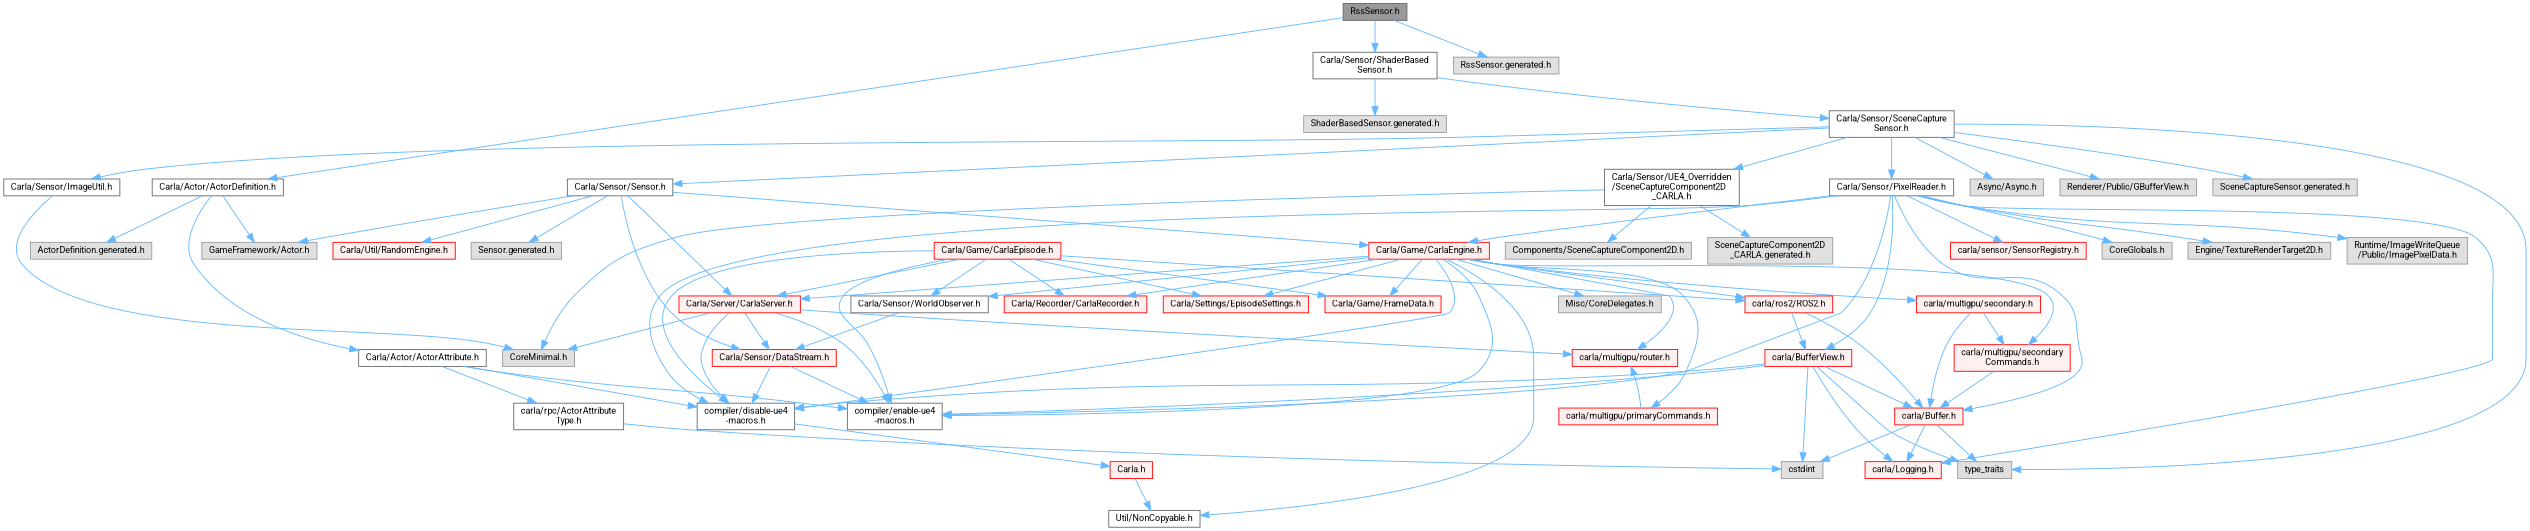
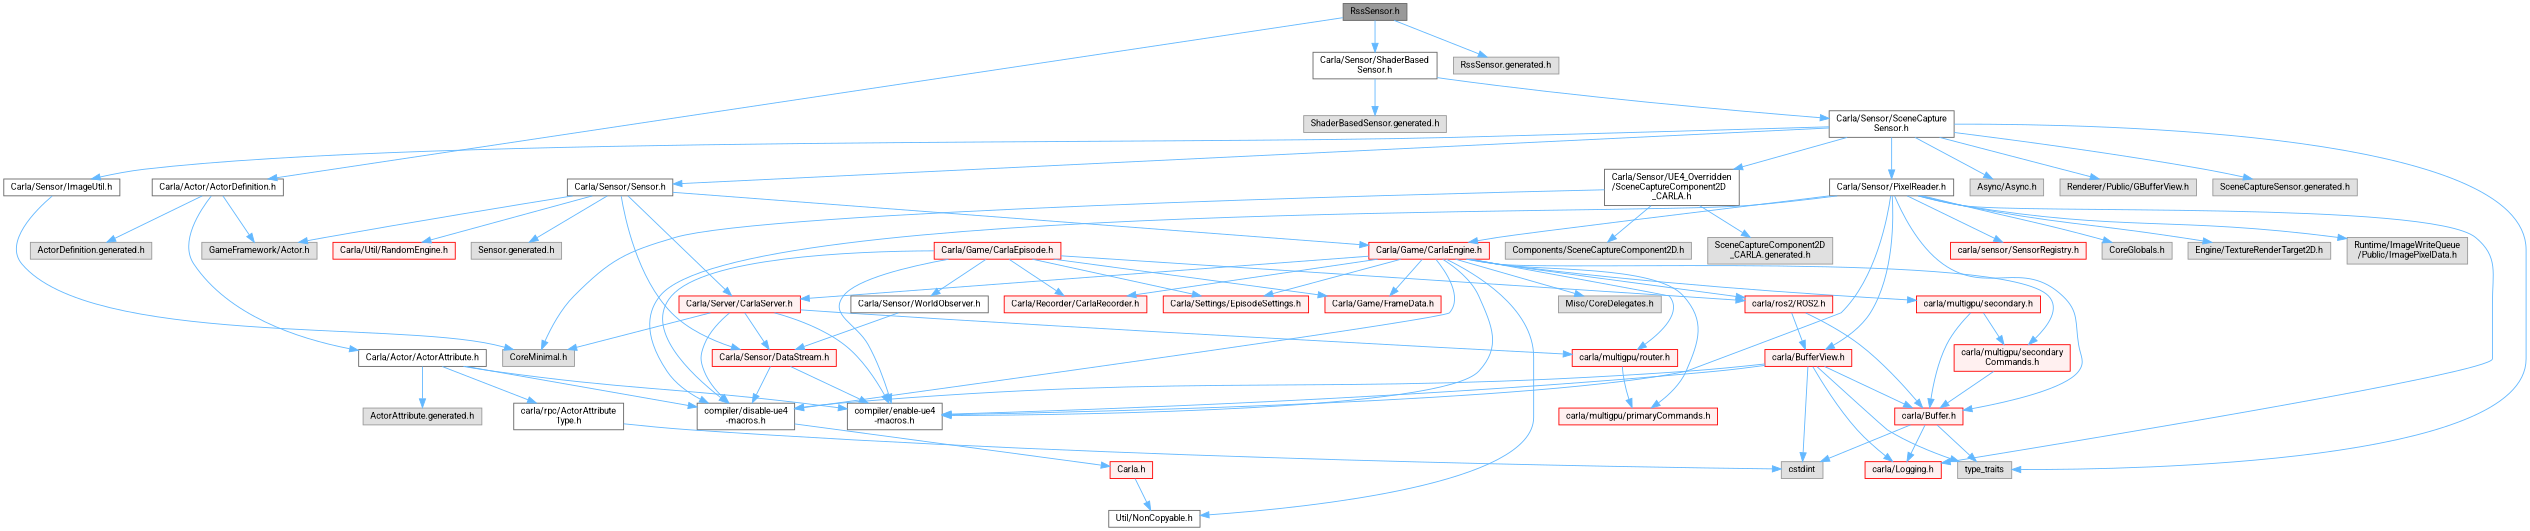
(1211, 274) -> none
(856, 280) -> none
(1638, 391) -> (1625, 386)
none -> (422, 416)
